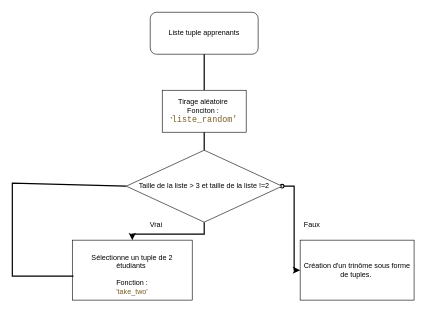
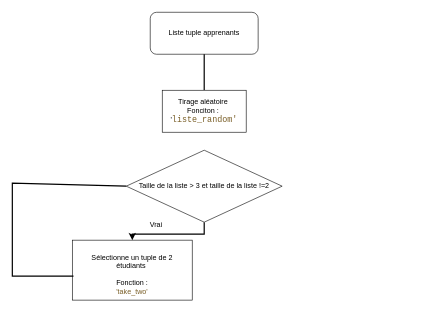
(204, 141) -> none
(294, 223) -> none
(312, 225) -> none
(357, 270) -> none
